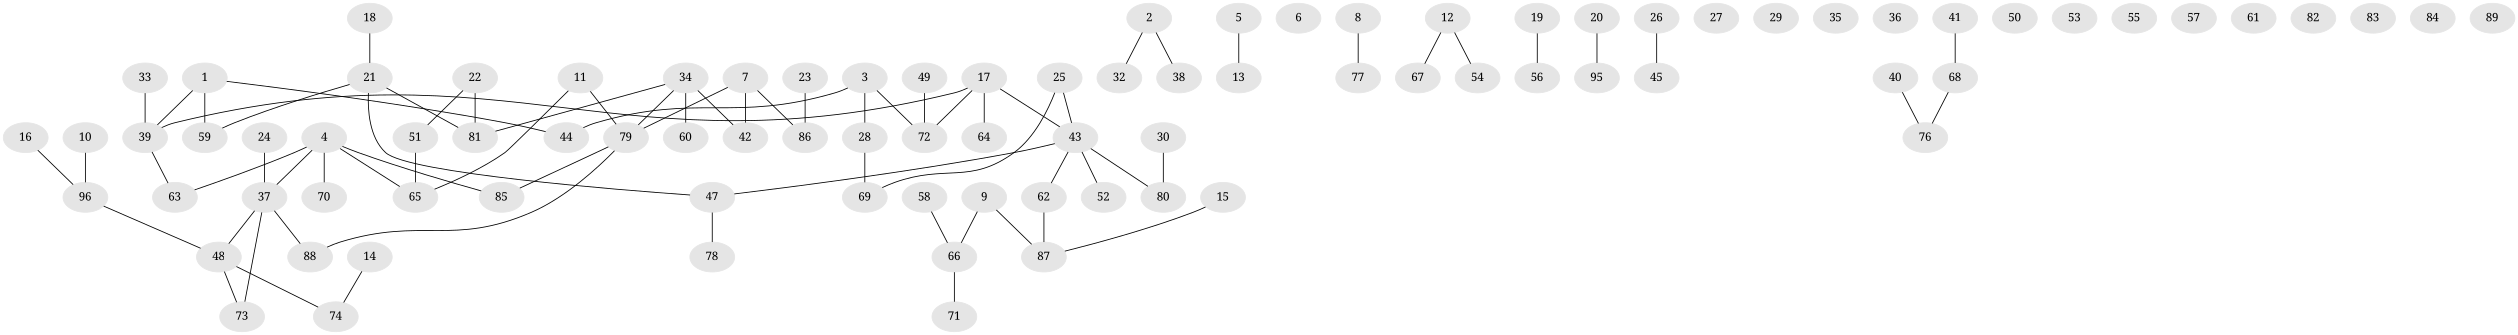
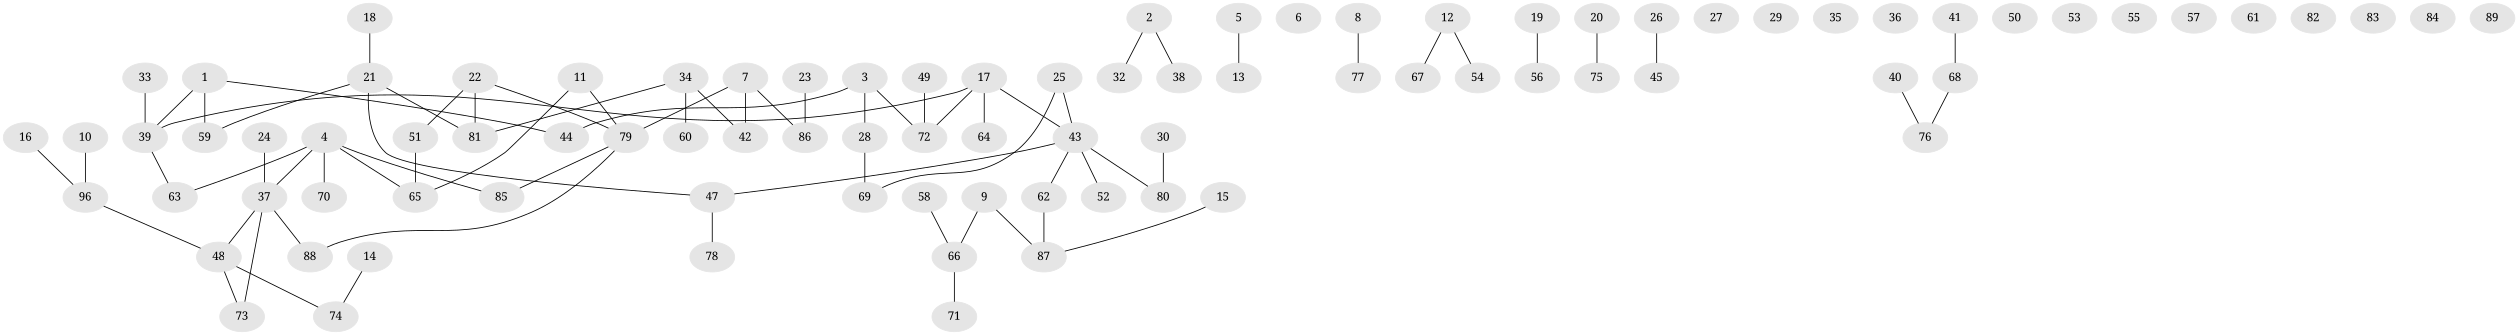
(1597, 78) -> (1597, 78)
(659, 105) -> (535, 99)
